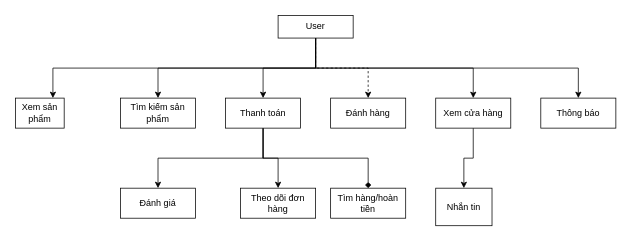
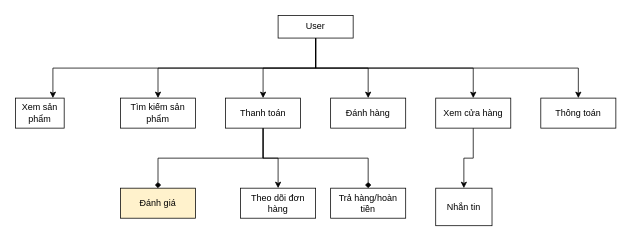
(368, 81) -> (368, 81)
(578, 113) -> (578, 113)
(158, 181) -> (158, 181)
(158, 203) -> (158, 203)
(368, 203) -> (368, 203)
